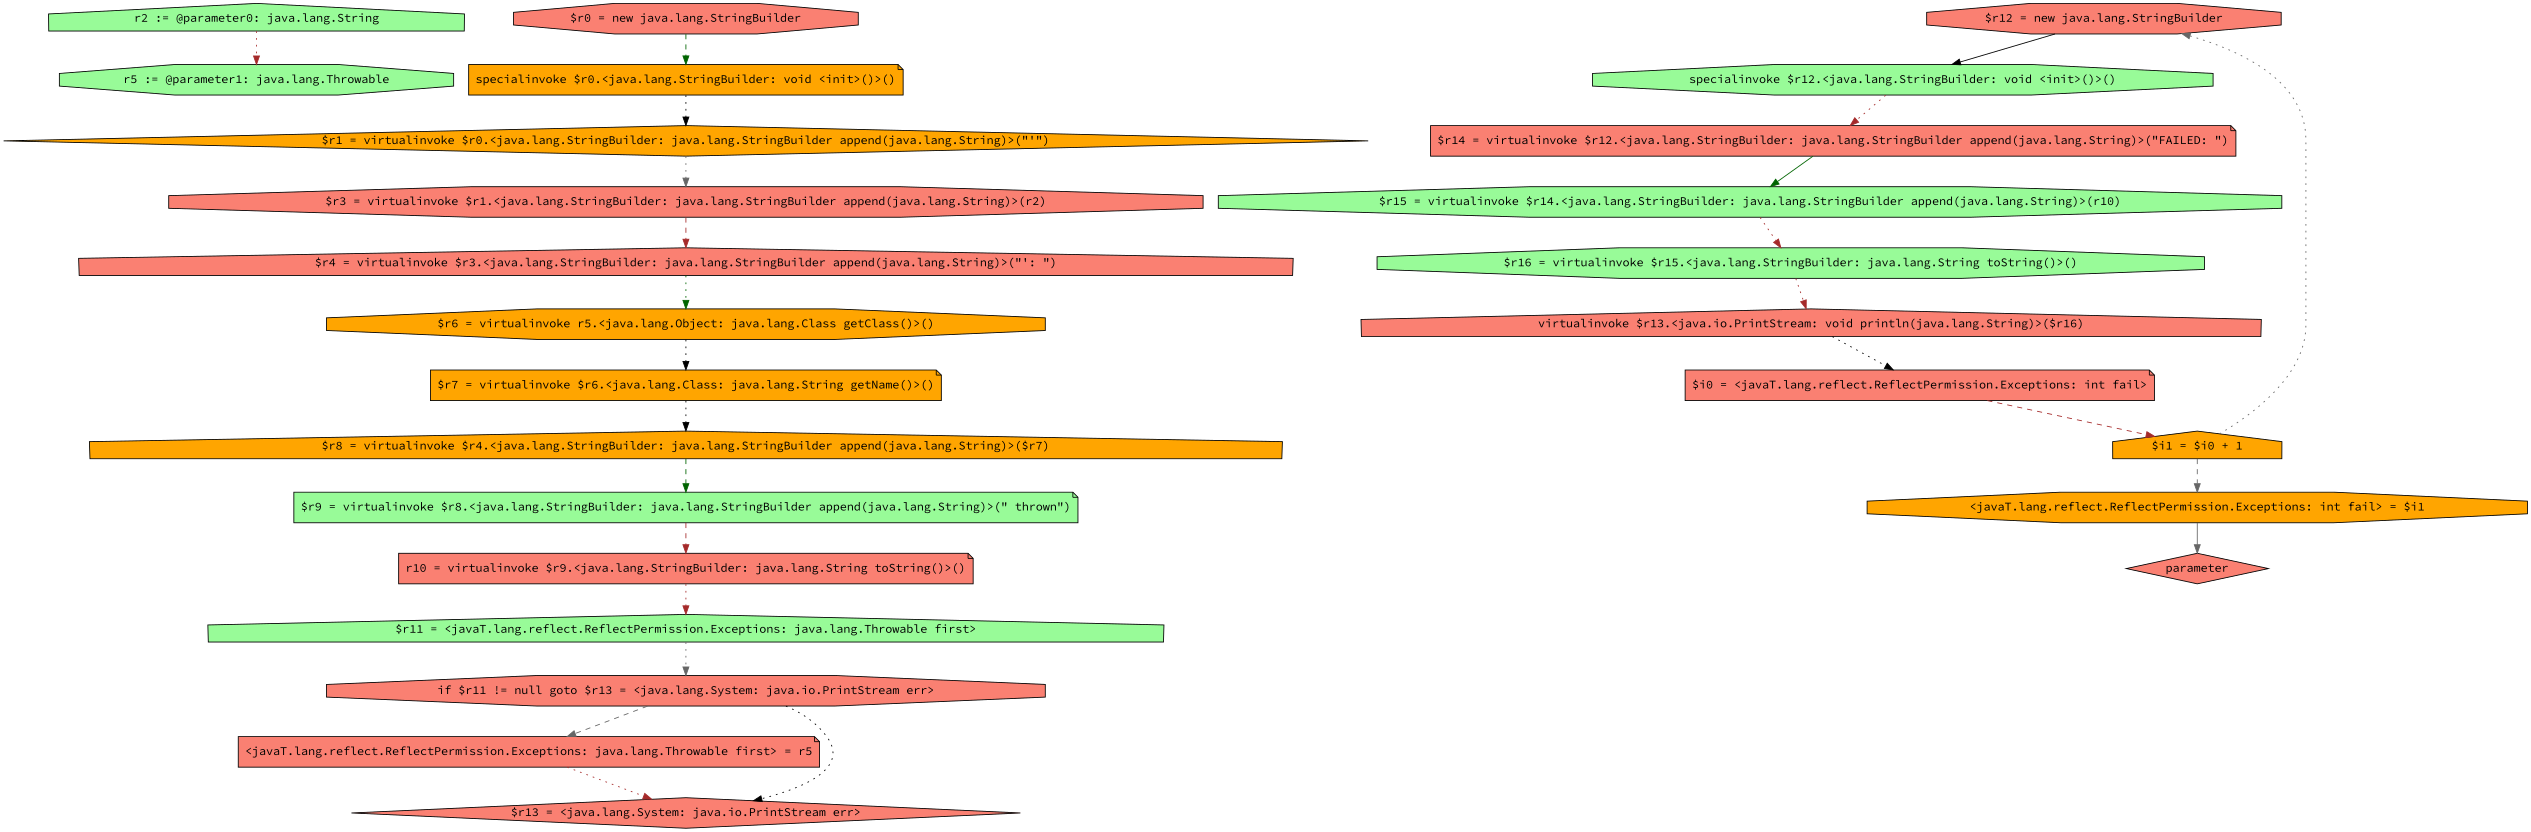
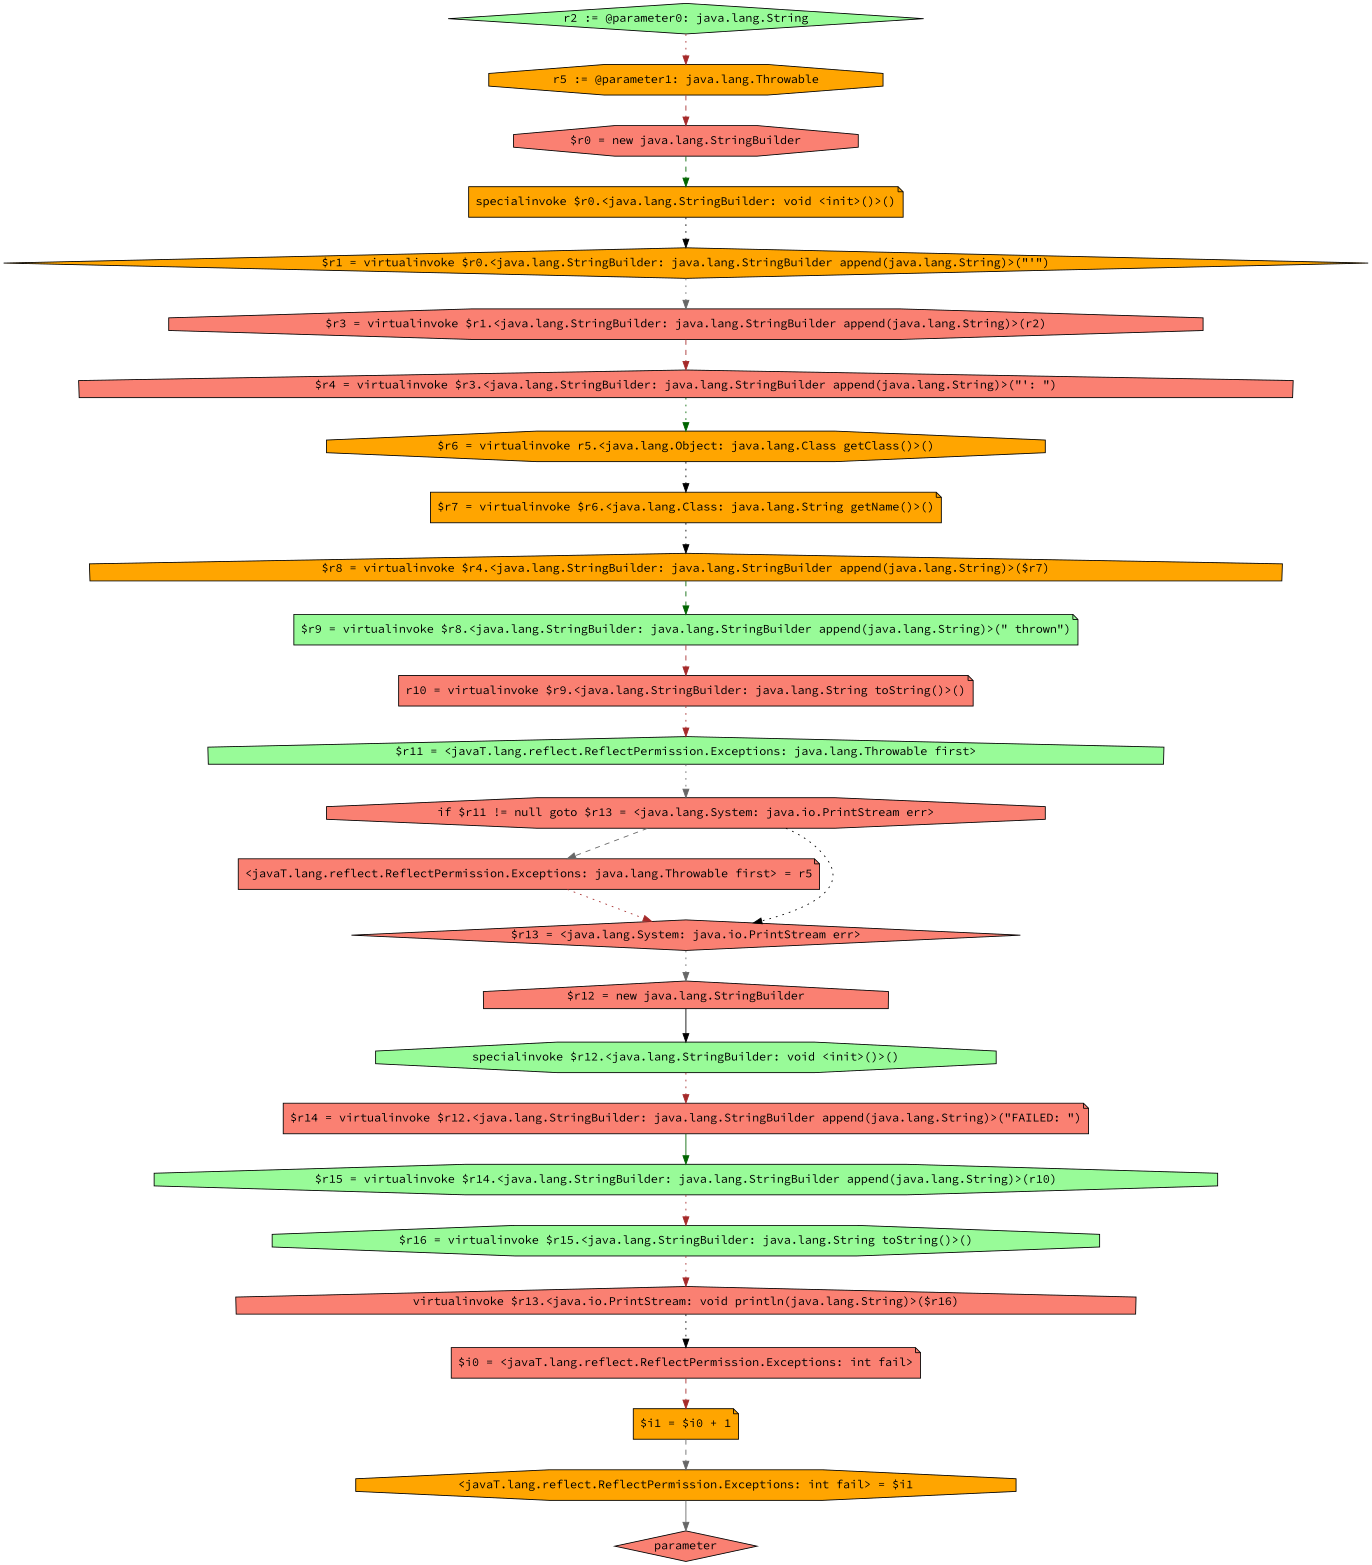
(257, 19) -> (686, 19)
(2104, 19) -> (686, 996)
(257, 80) -> (686, 80)
none -> (686, 106)
(2306, 221) -> (686, 962)
(2197, 446) -> (686, 1424)
